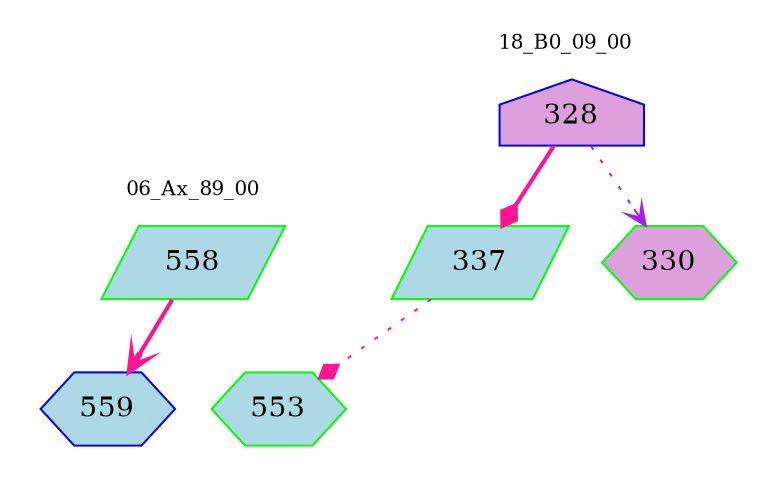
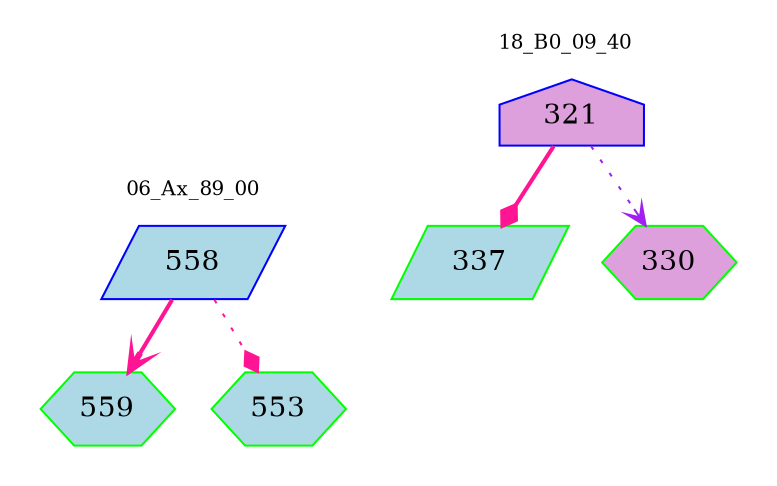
(566, 44) -> (566, 44)
(572, 116) -> (572, 116)
(193, 262) -> (193, 262)
(385, 332) -> (230, 325)
(108, 409) -> (108, 409)
